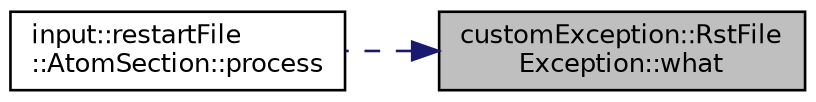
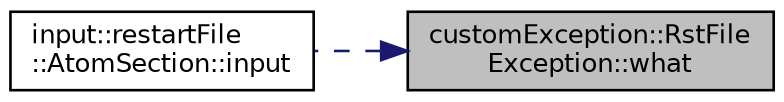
(178, 51) -> (162, 51)
